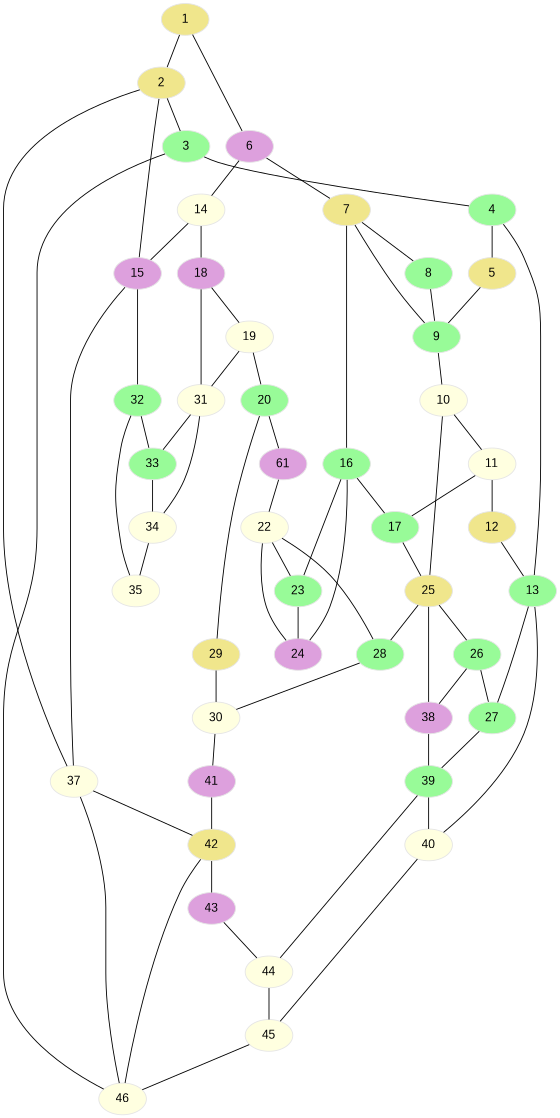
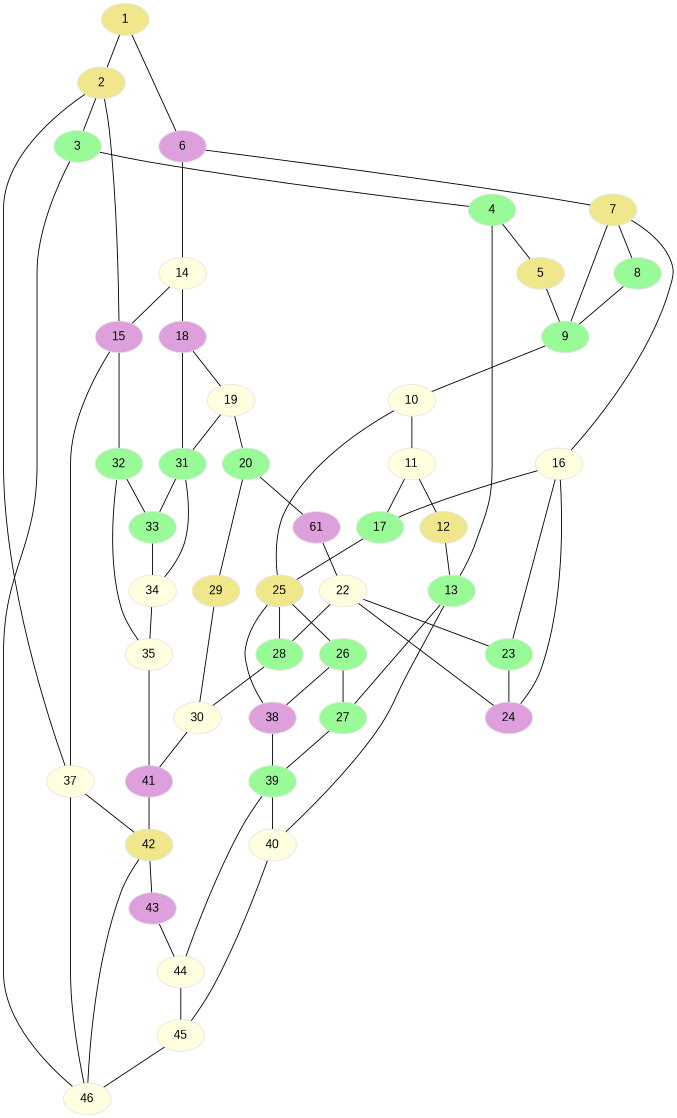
(201, 400) -> (183, 464)
(347, 464) -> (559, 464)
none -> (149, 718)
